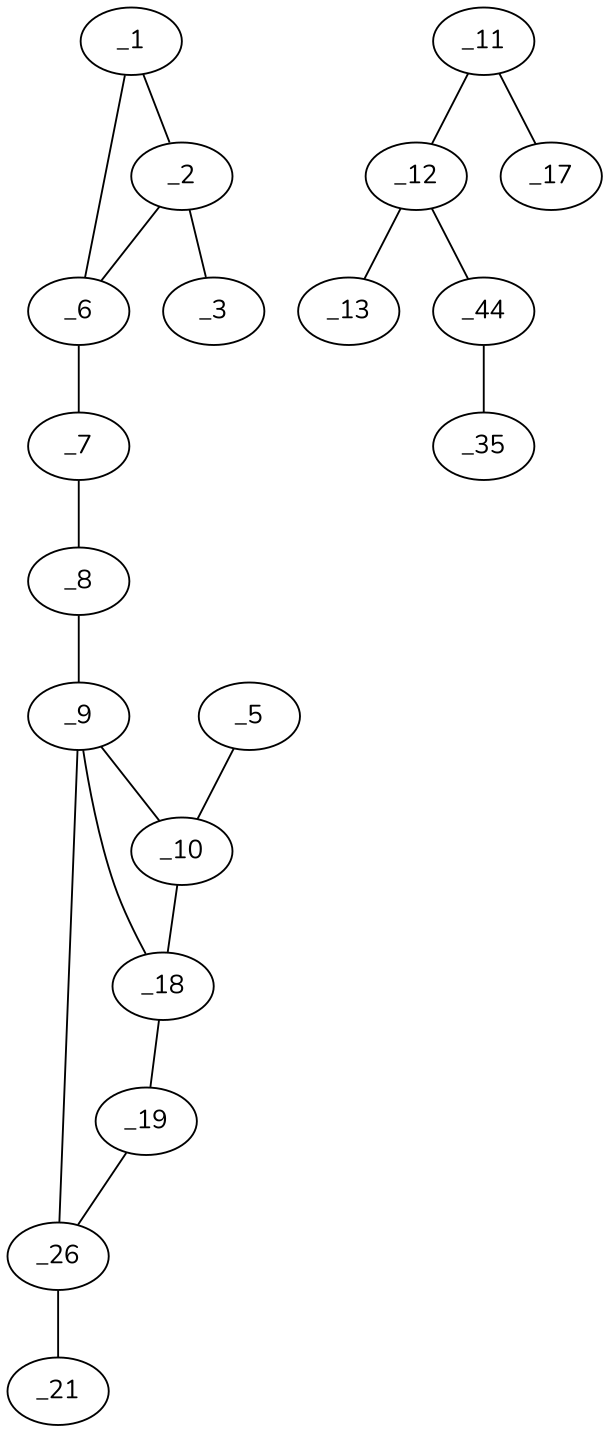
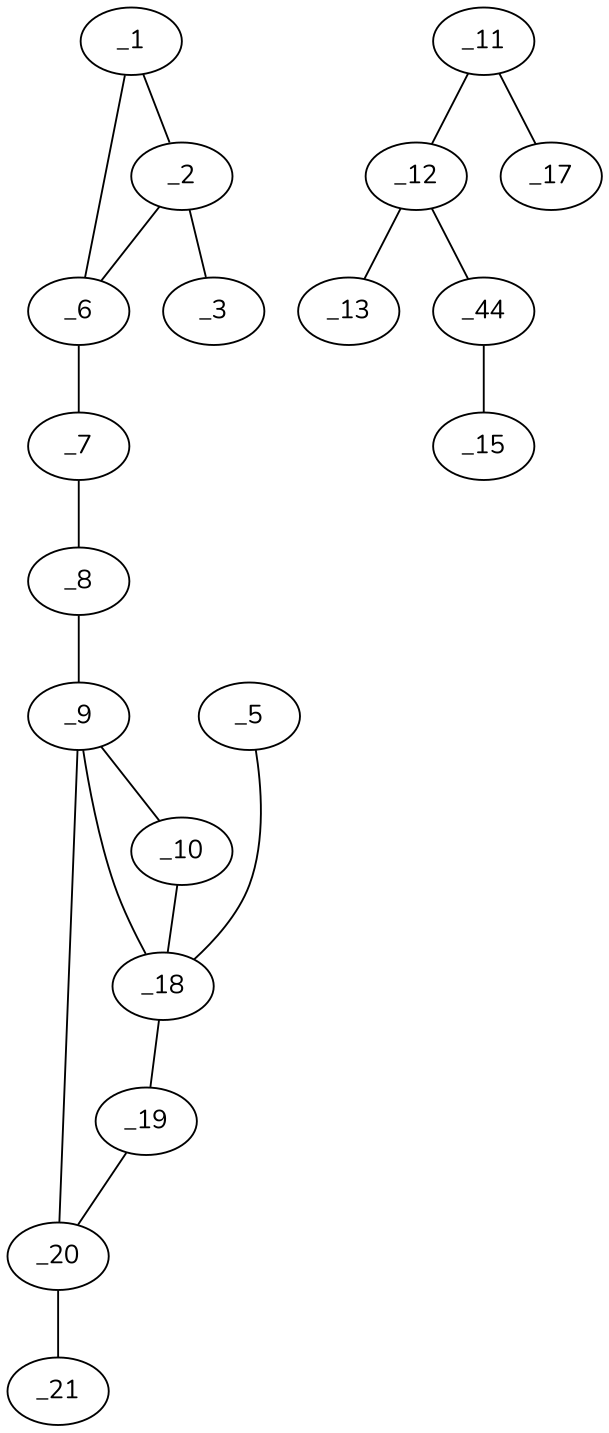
(484, 446) -> (484, 446)
(216, 784) -> (255, 864)
(58, 1256) -> (58, 1256)
